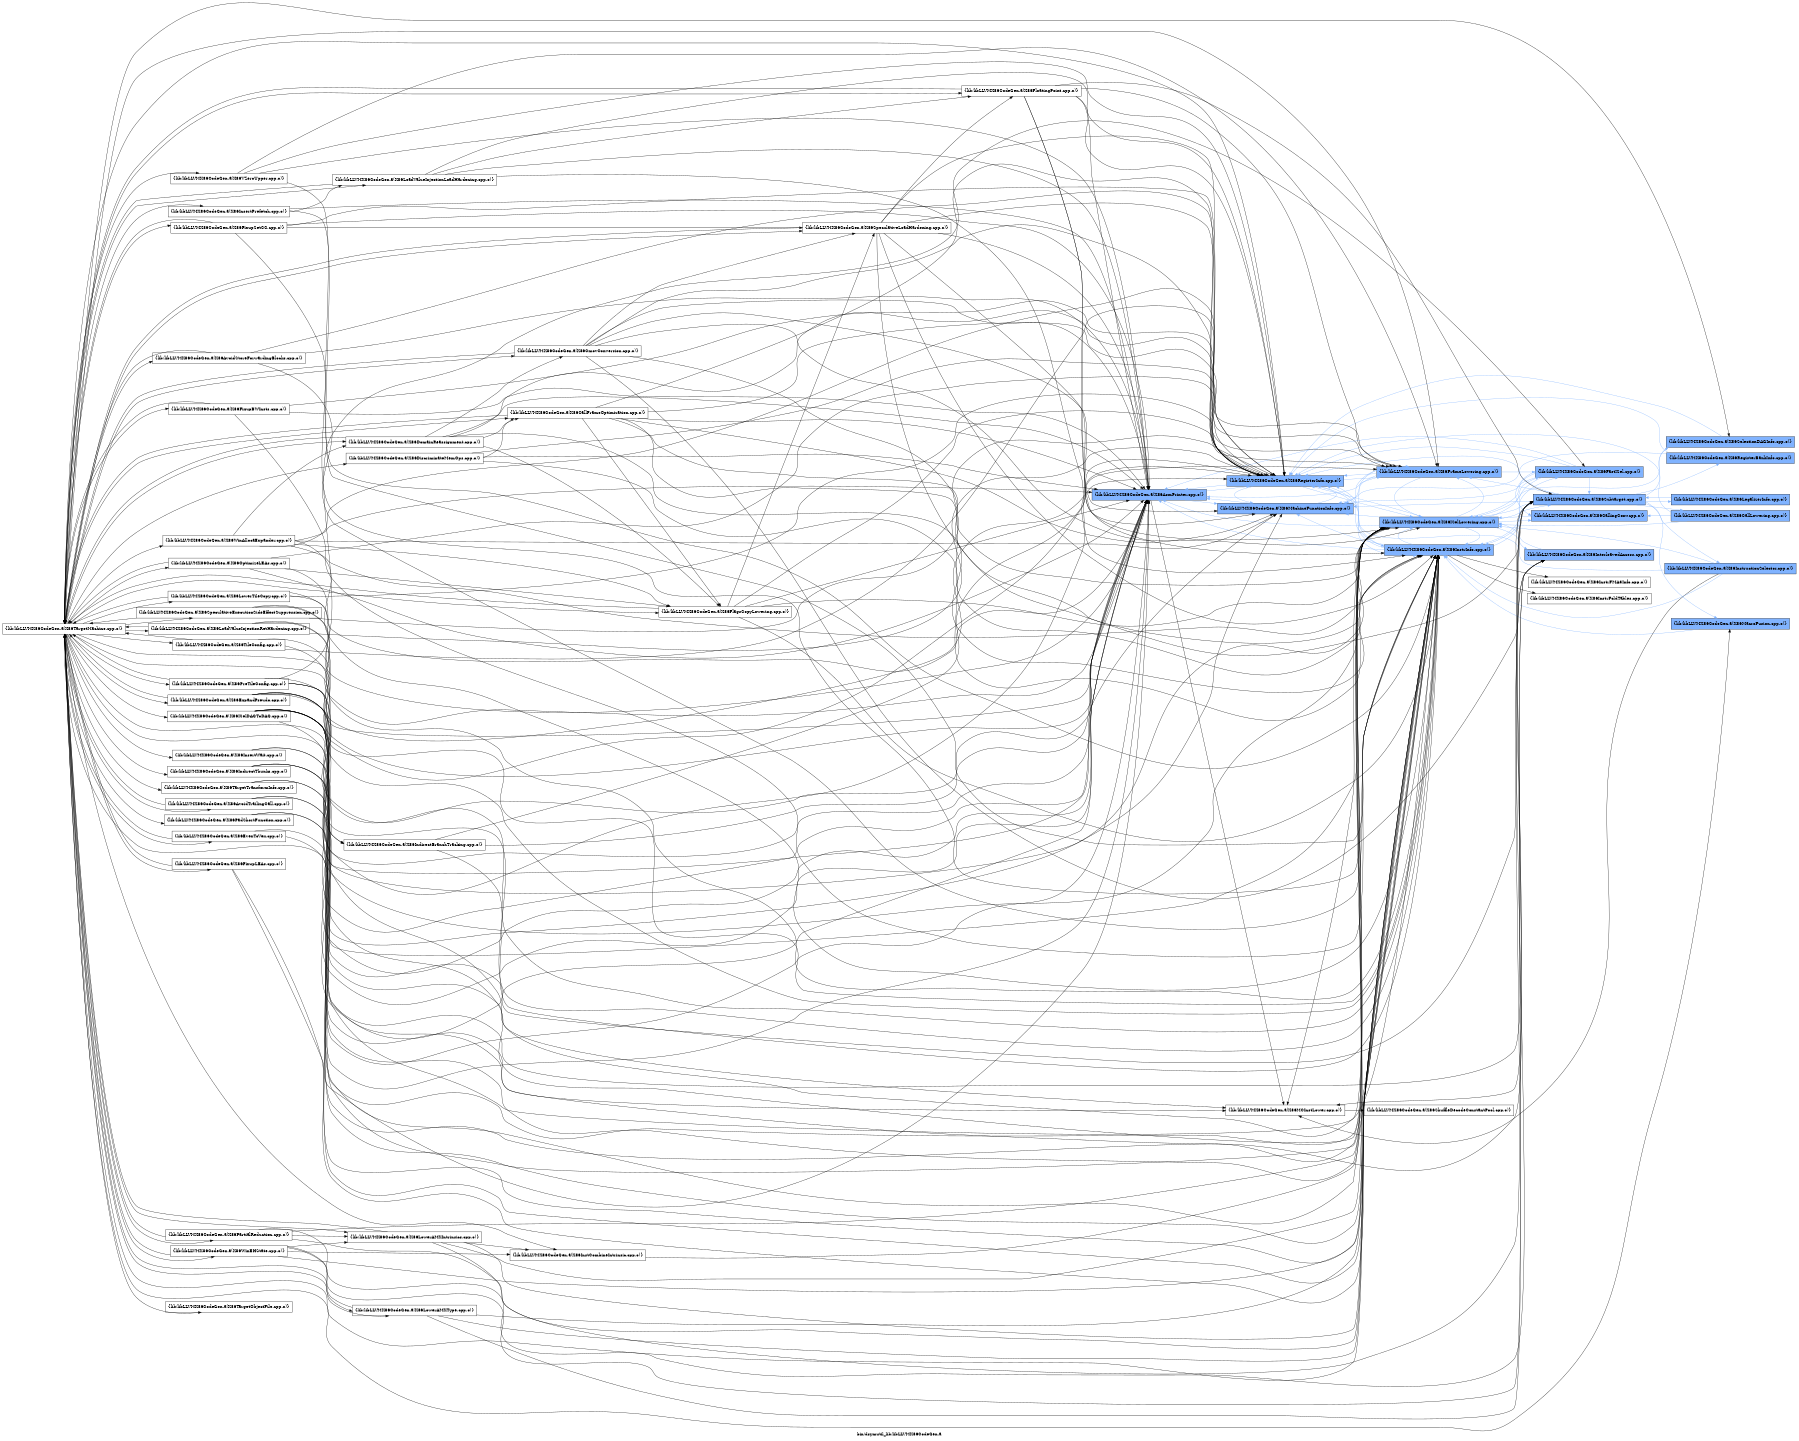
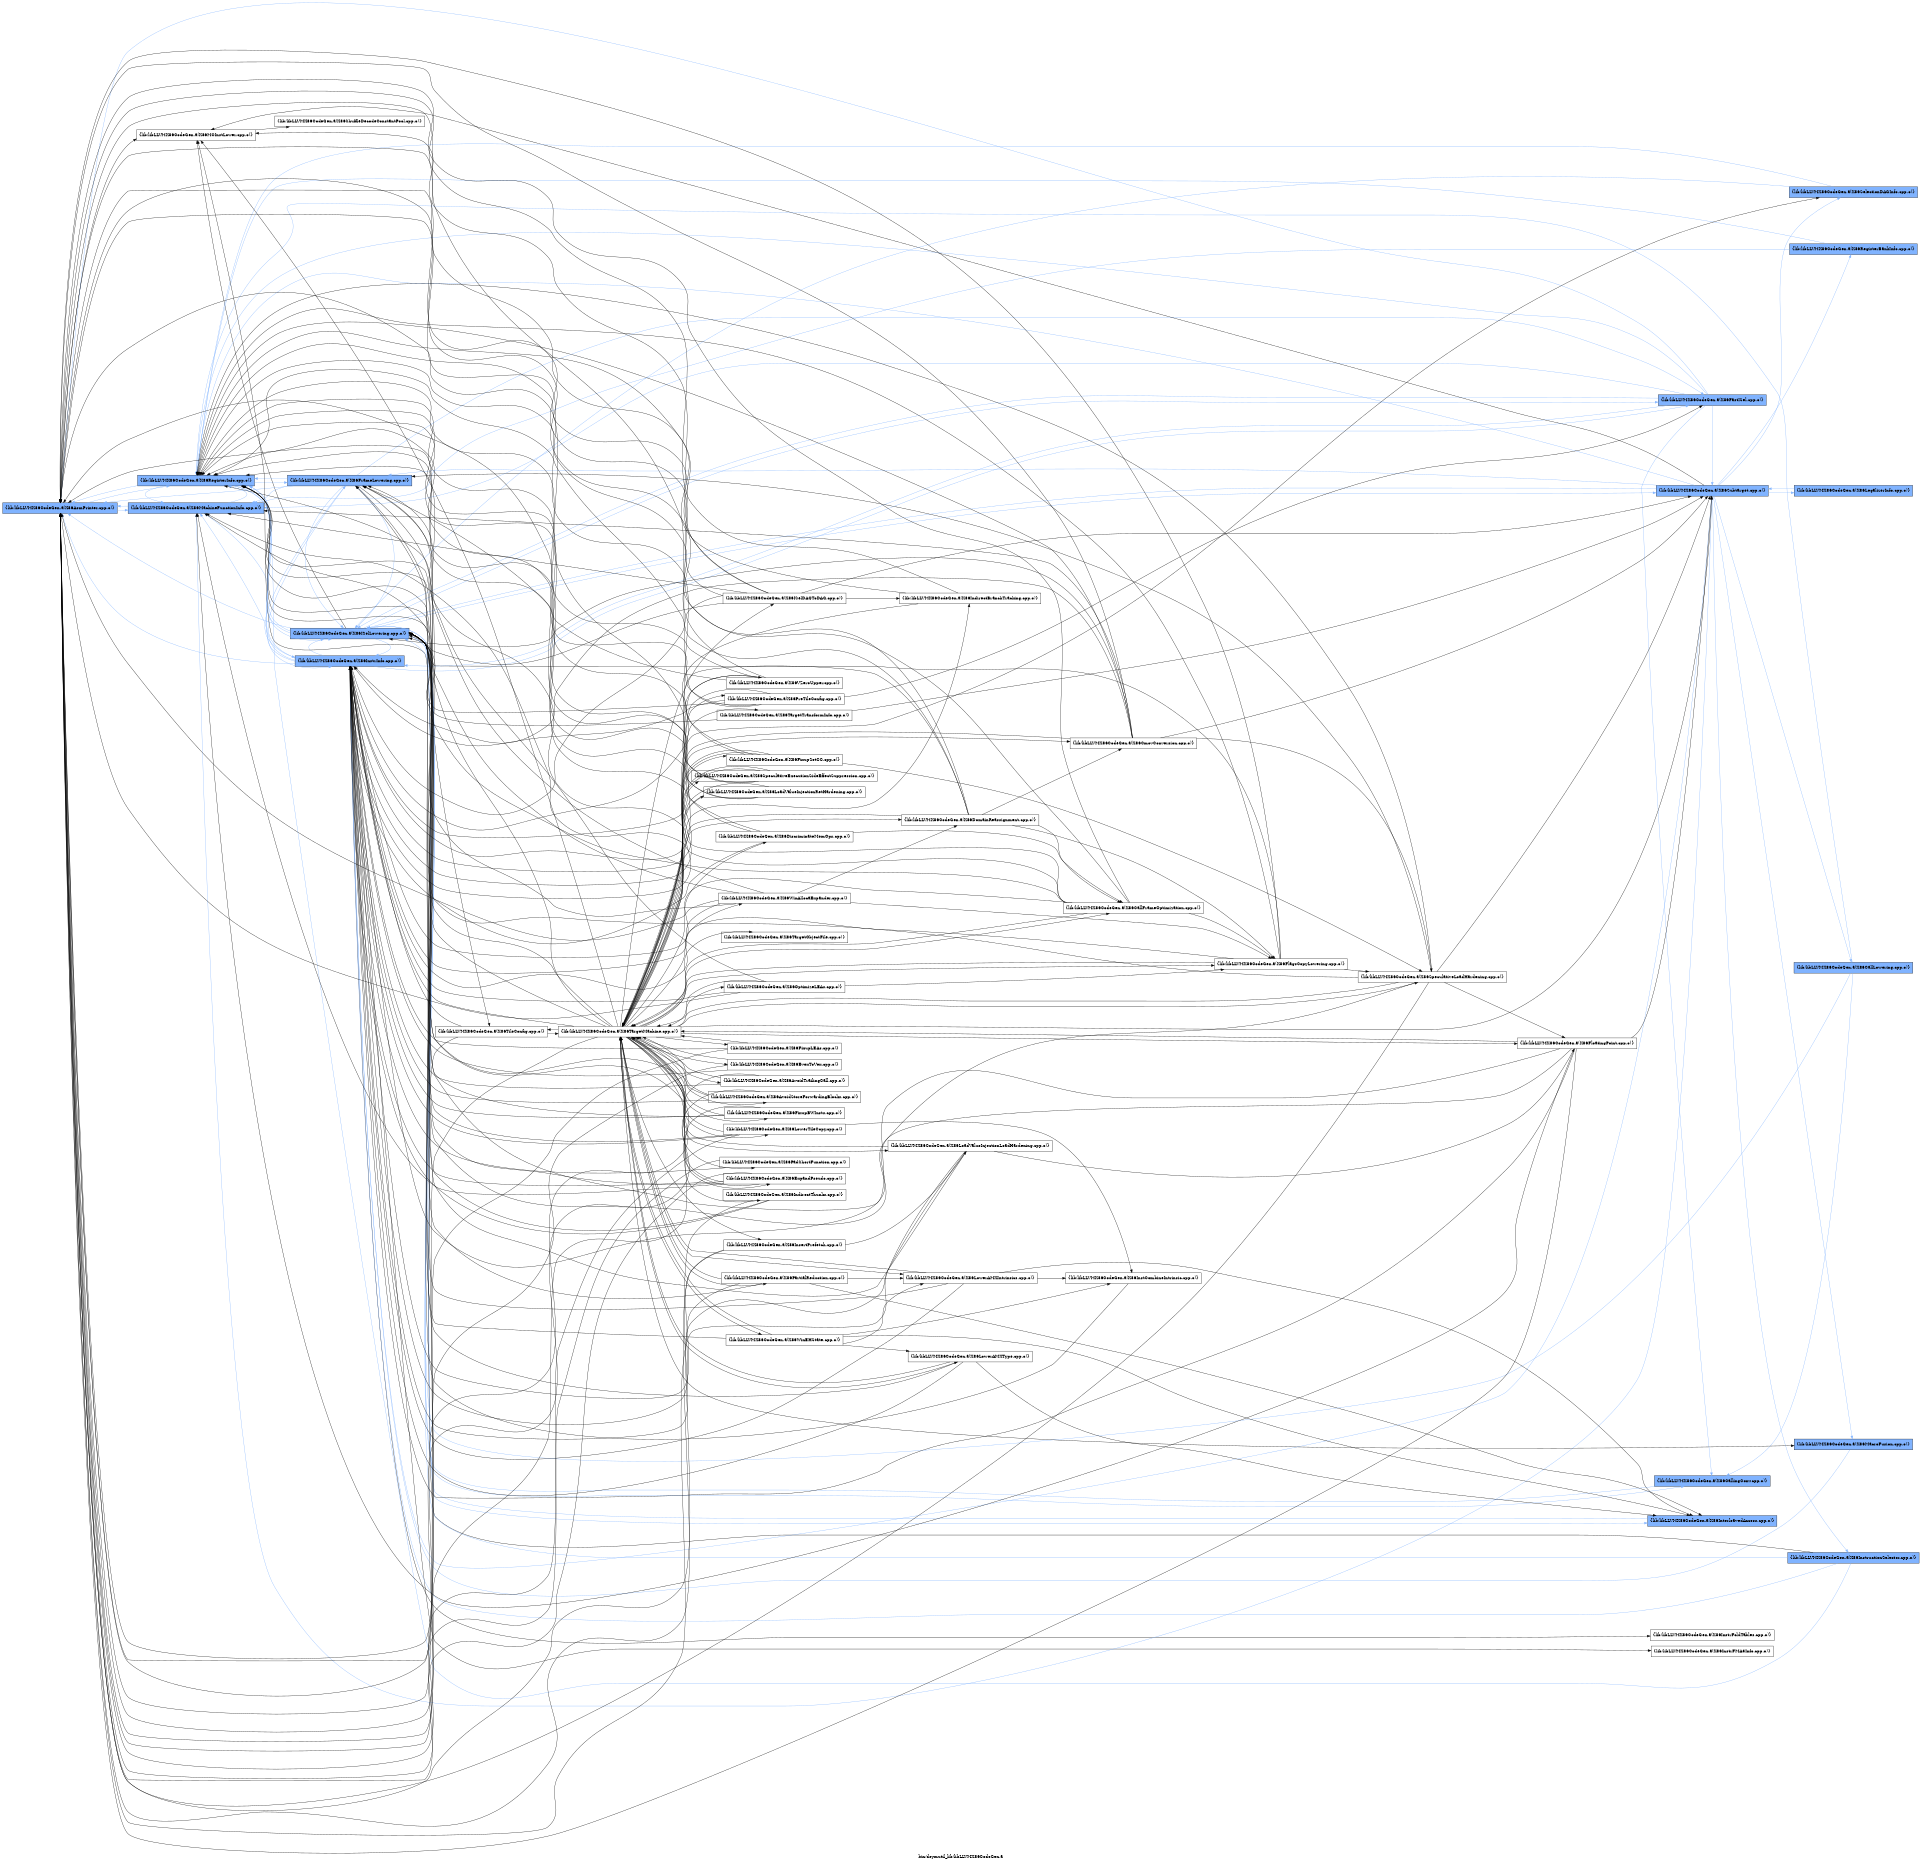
(940, 532) -> (437, 757)
(229, 755) -> none
(194, 1050) -> (1028, 1129)
